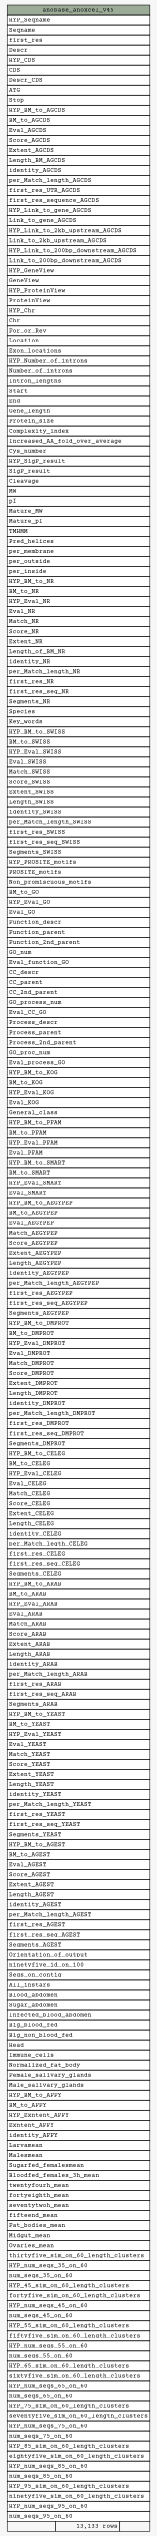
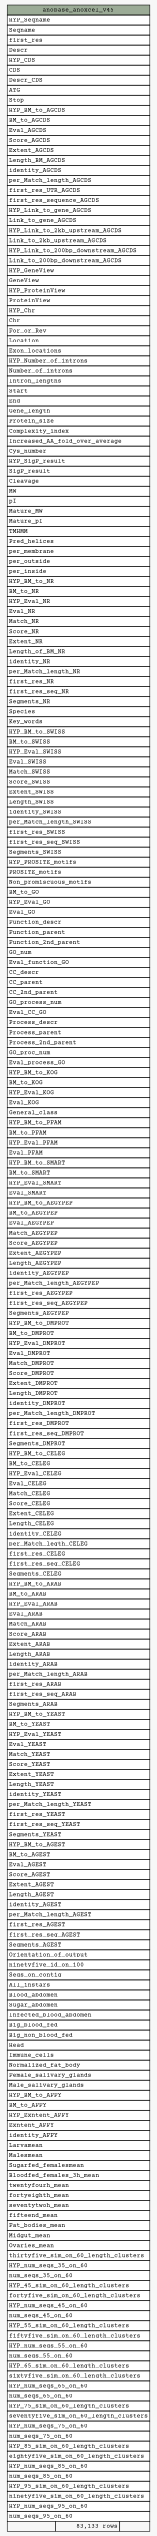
(97, 2526) -> (97, 2526)
